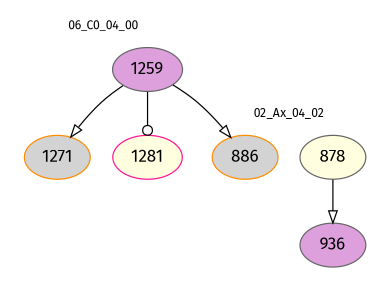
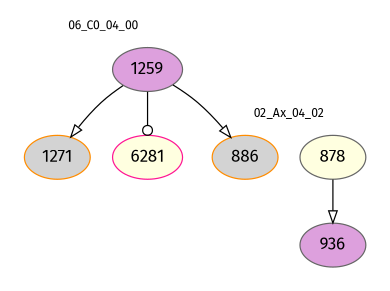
(148, 157) -> (148, 157)
